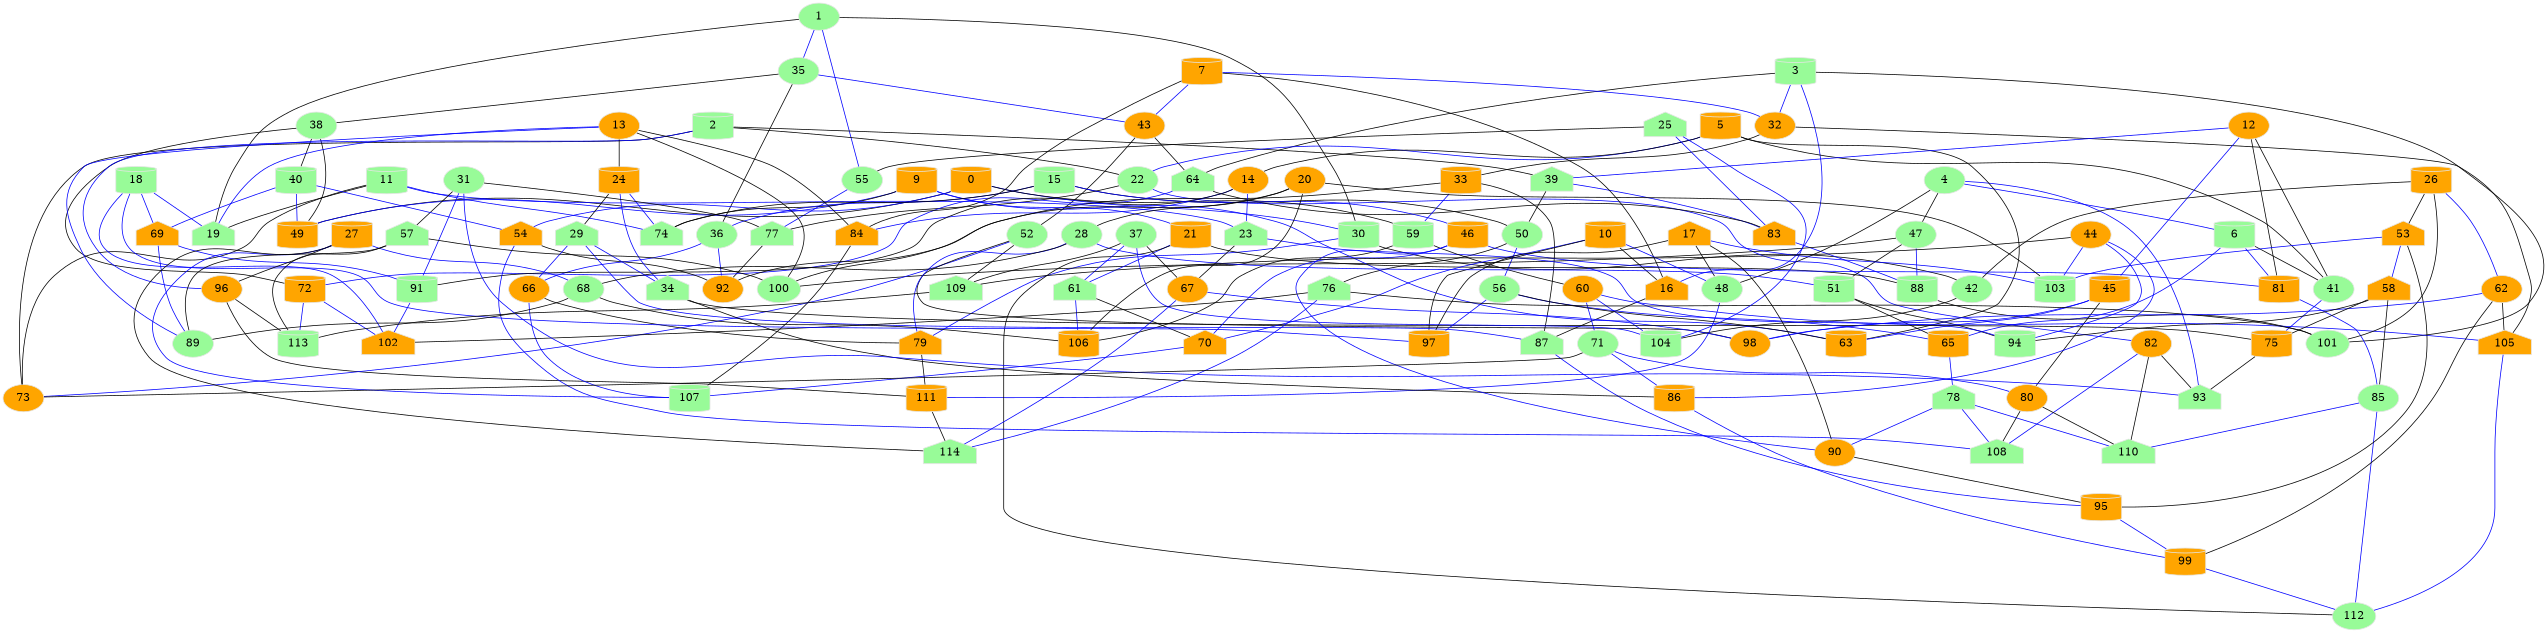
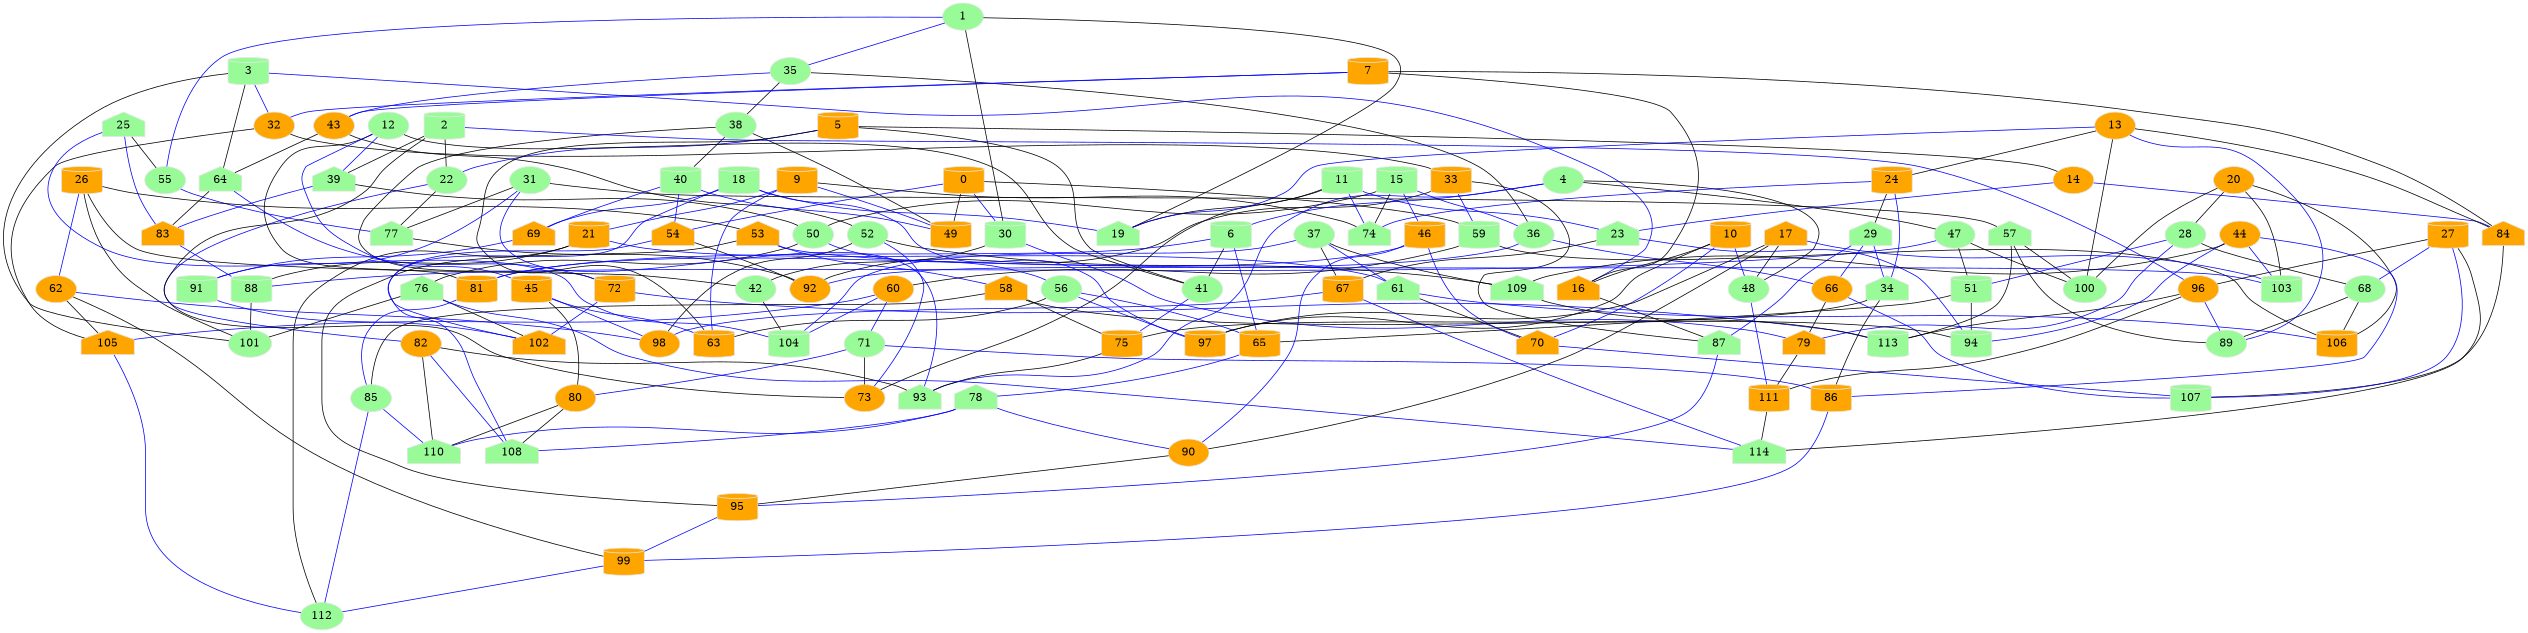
(2249, 126) -> (388, 126)
(903, 250) -> none
(1188, 289) -> (1343, 289)
(168, 299) -> (2212, 316)
